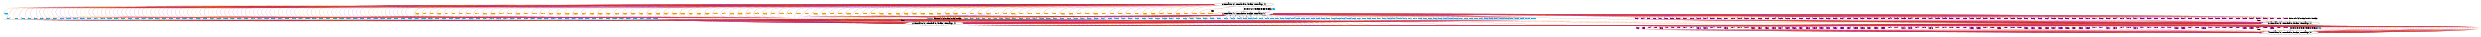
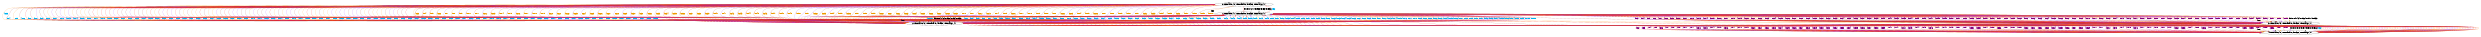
(1244, 4) -> (1244, 4)
